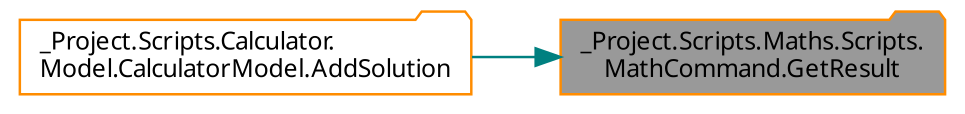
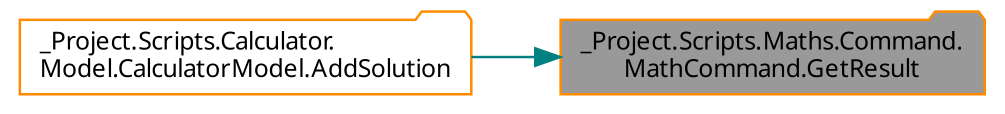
(753, 57) -> (773, 57)
